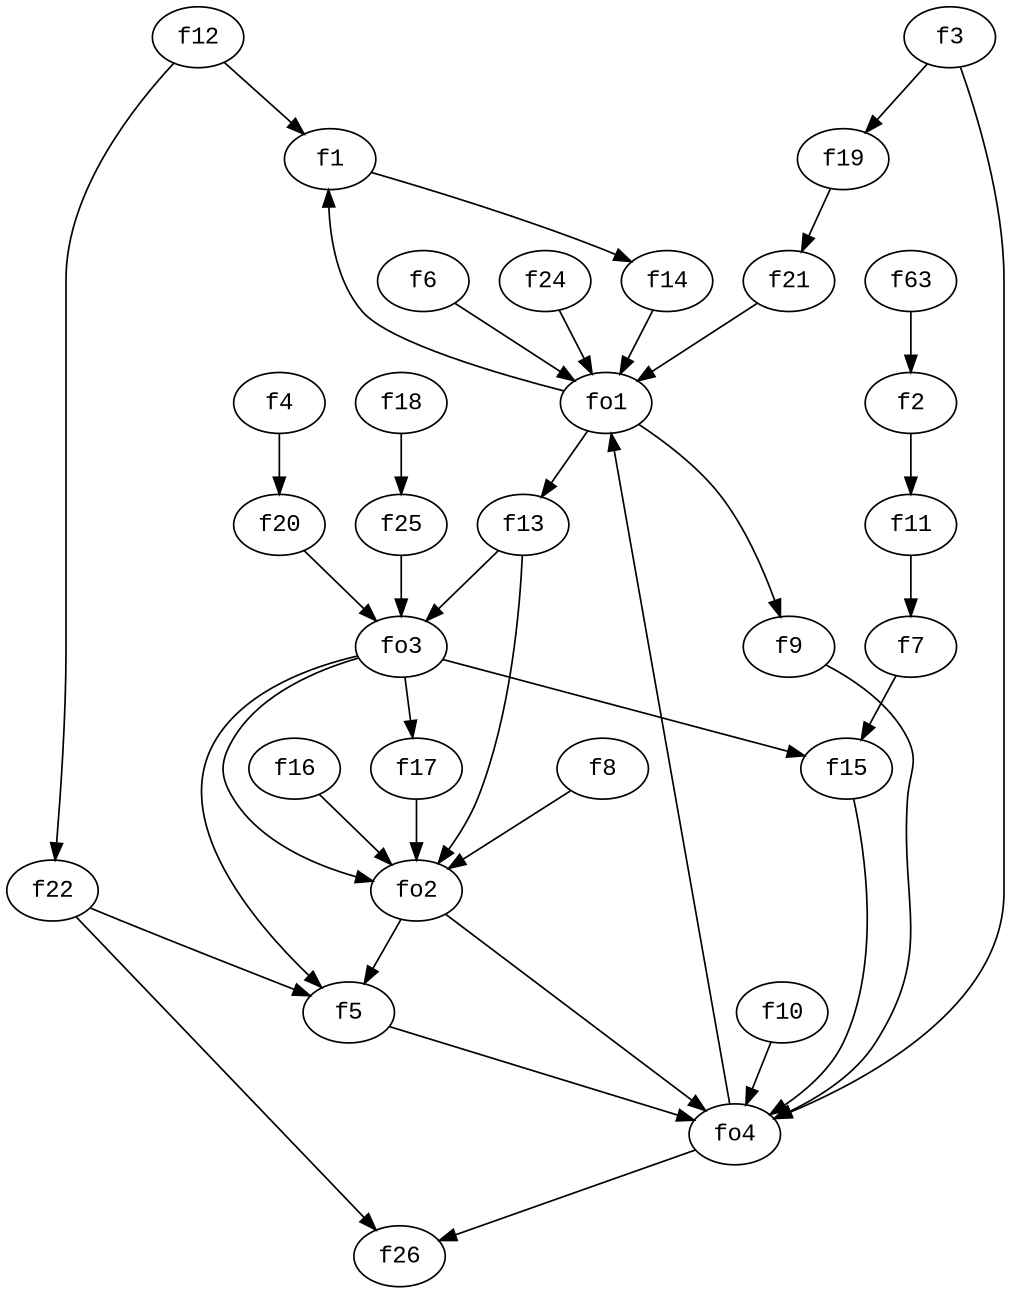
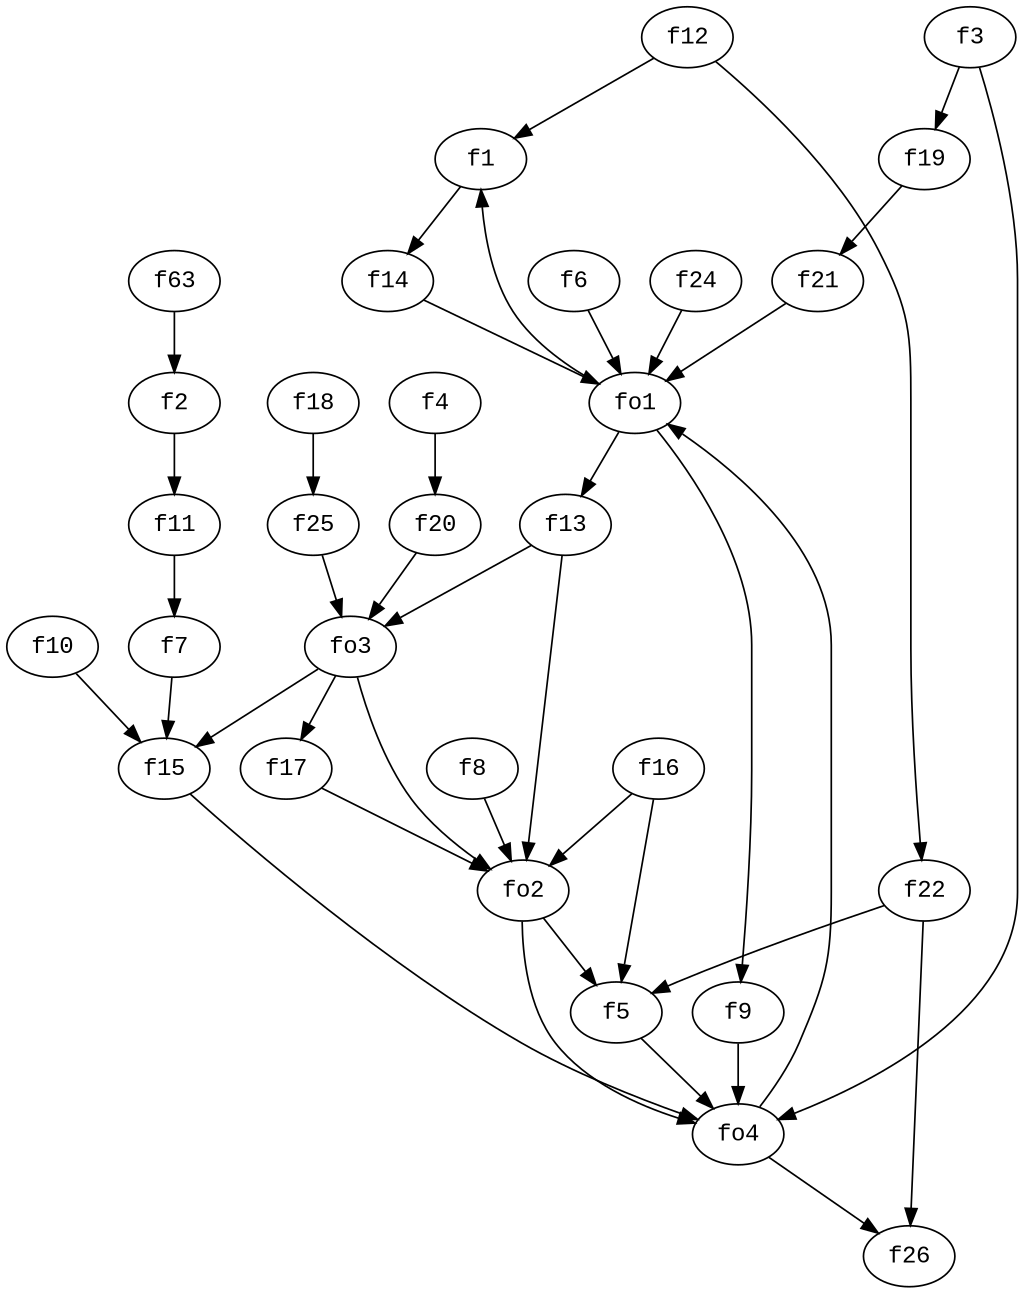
(203, 789) -> (639, 882)
(762, 1065) -> (102, 701)
